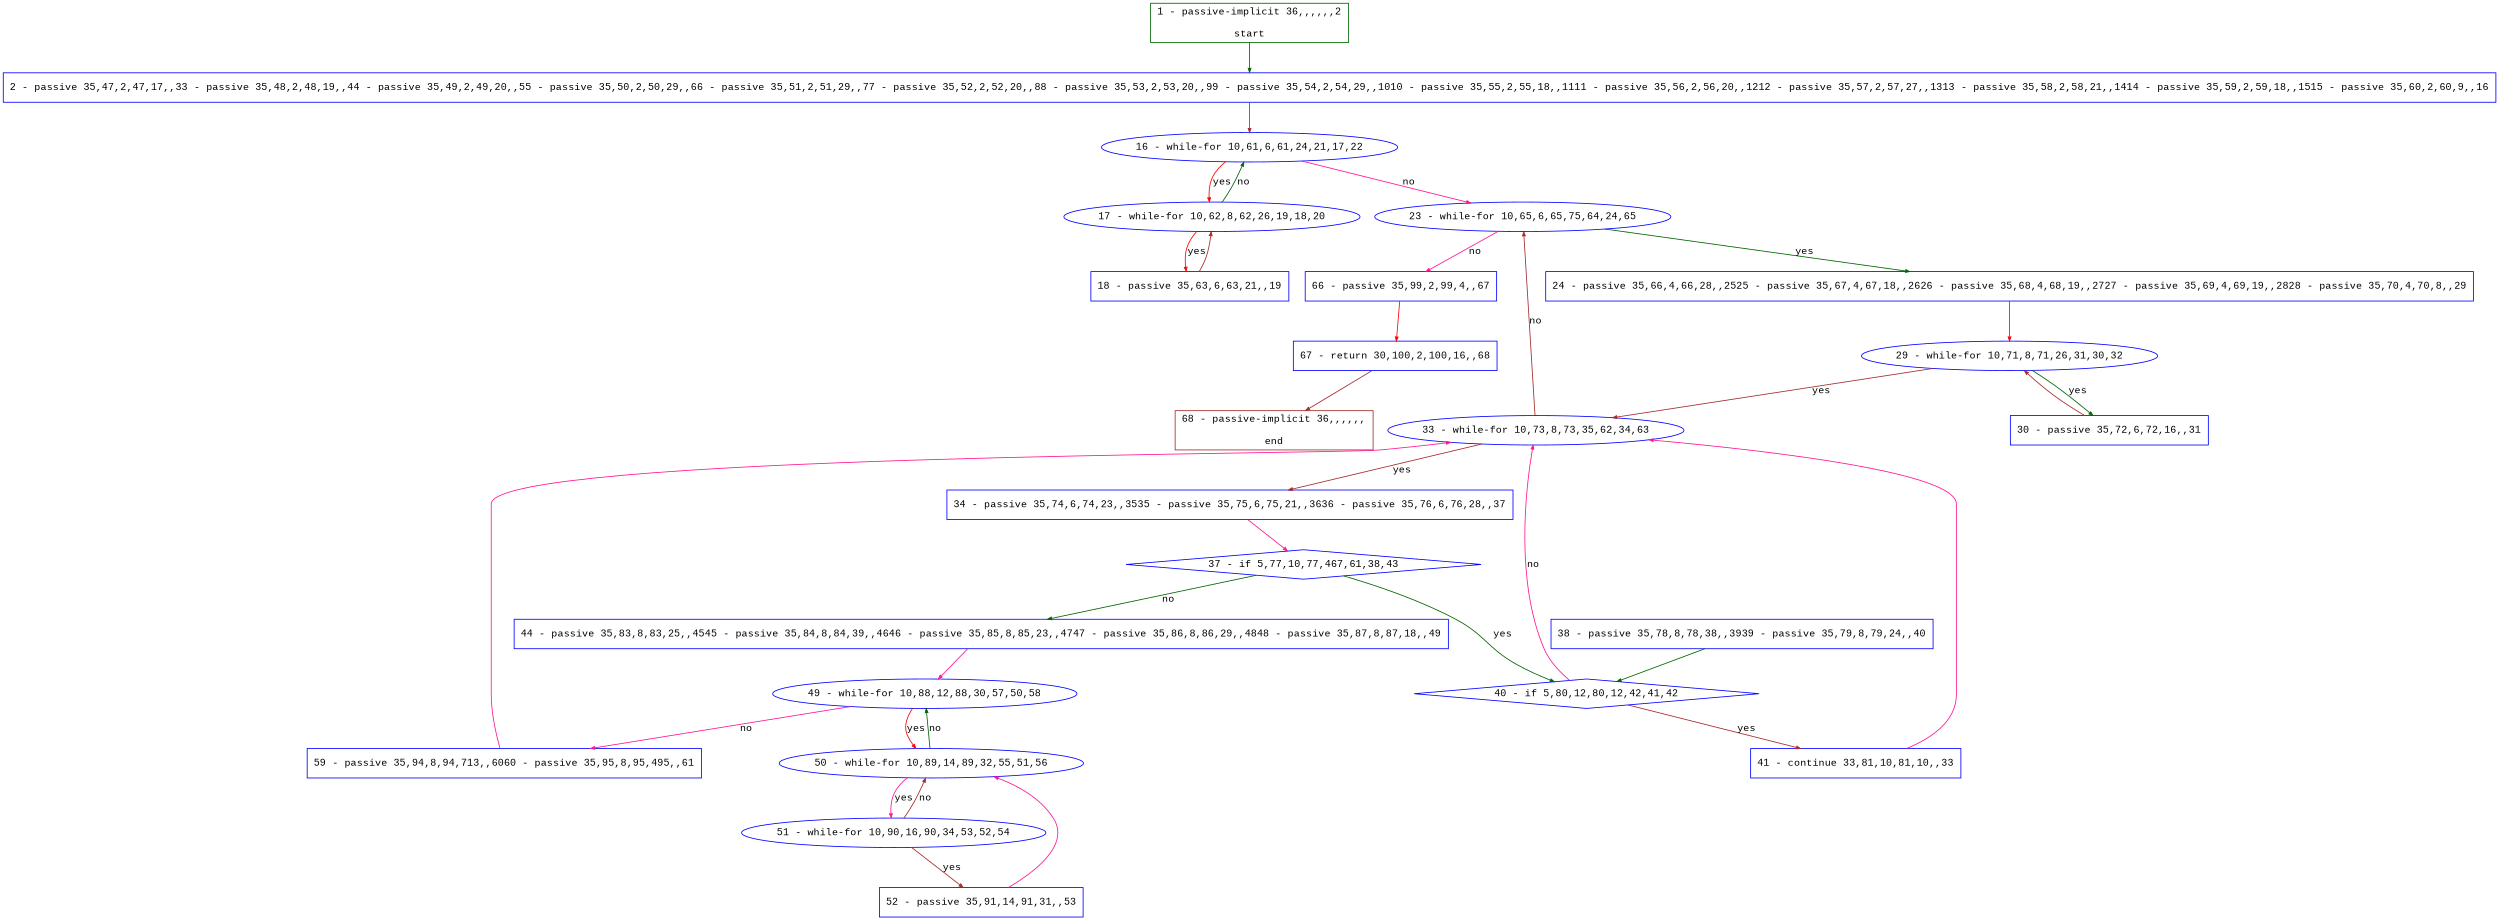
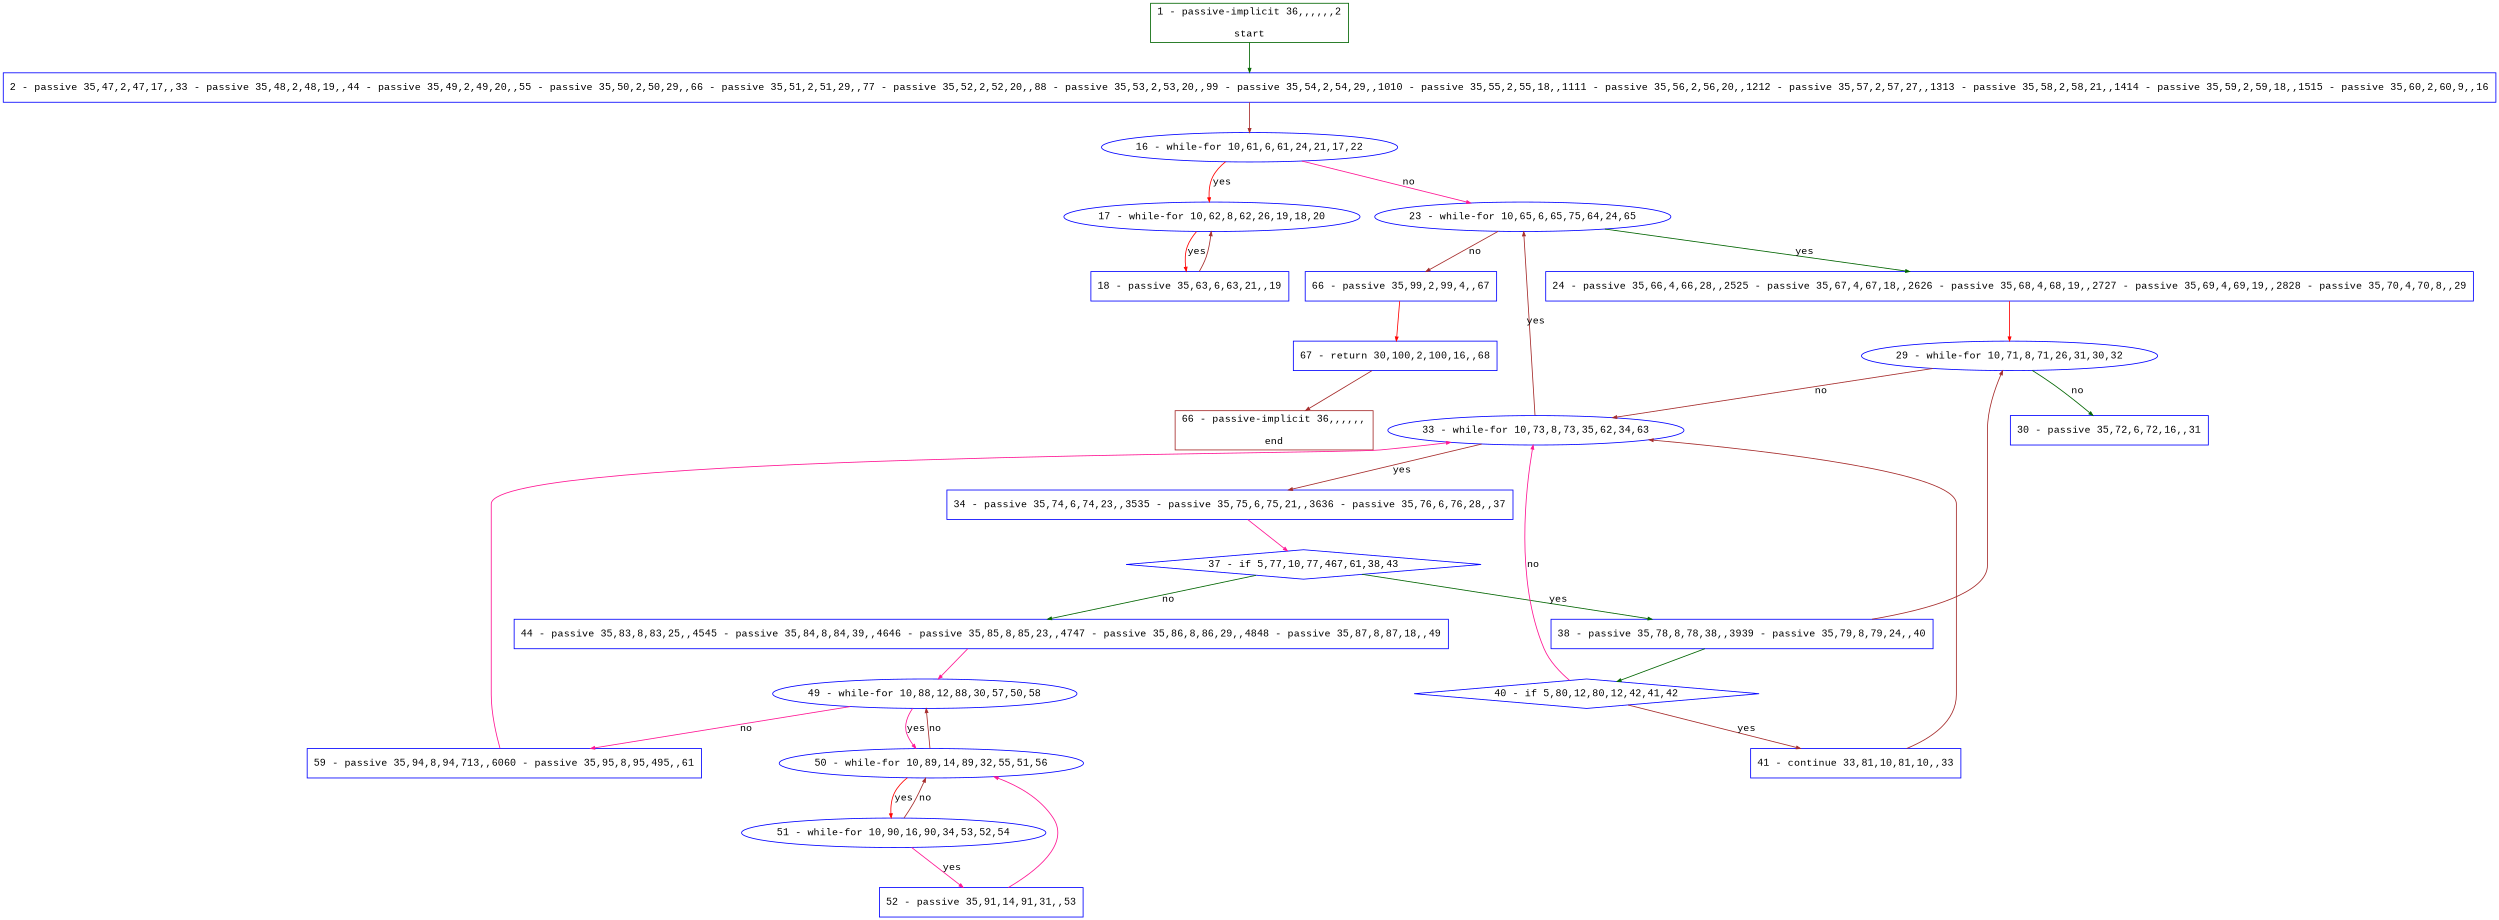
(1233, 185) -> none
(1464, 250) -> (1464, 250)
(1536, 321) -> (1536, 321)
(1821, 391) -> (1821, 391)
(2078, 391) -> (2078, 391)
(2055, 396) -> (1987, 536)
(1274, 430) -> (1274, 430)
(1940, 489) -> (1940, 489)
(1453, 618) -> (1505, 596)
(906, 727) -> (906, 727)
(928, 731) -> (928, 731)
(894, 794) -> (894, 794)
(936, 866) -> (936, 866)
